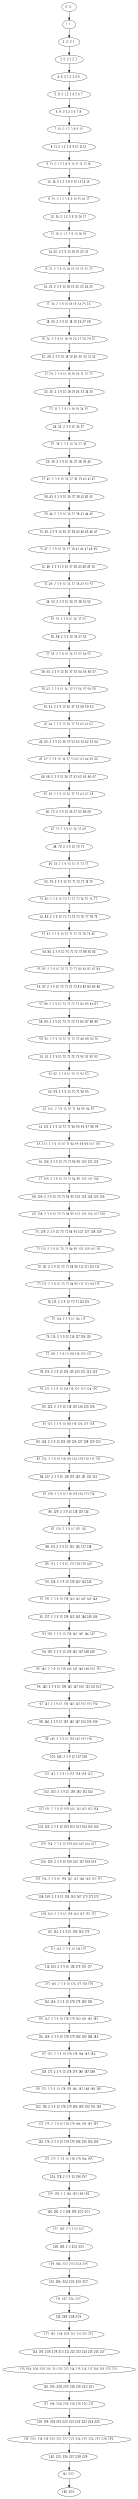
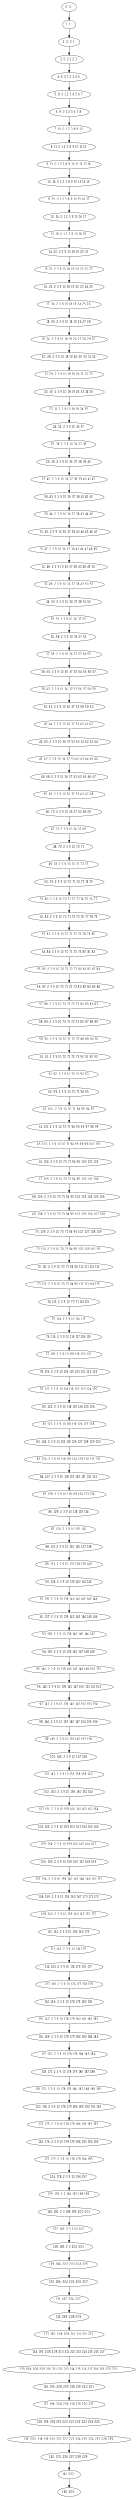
(69, 715) -> none
(69, 952) -> (69, 952)
